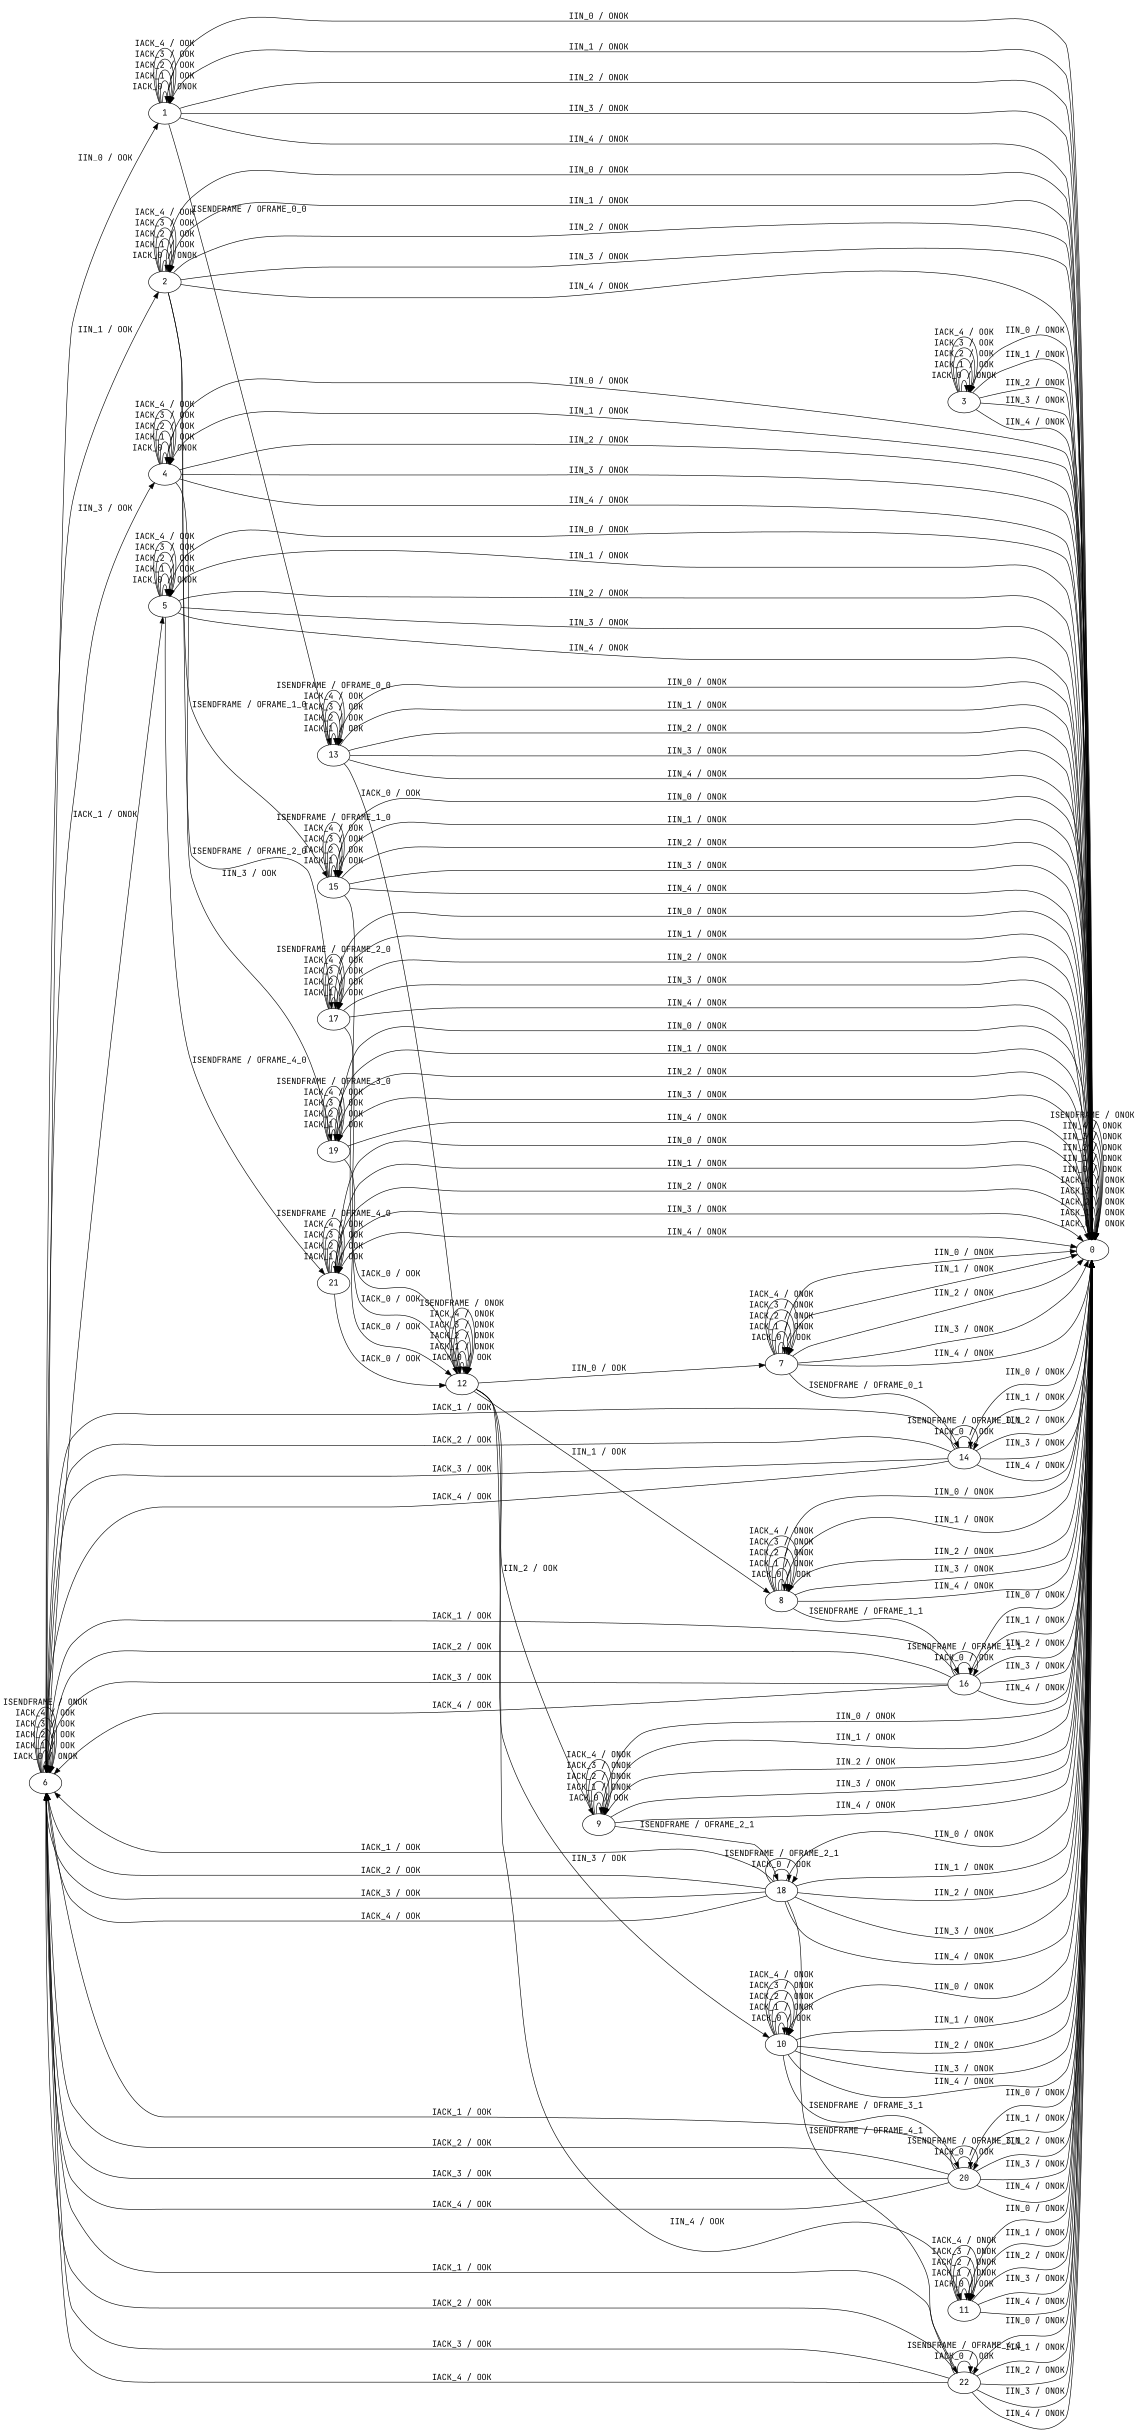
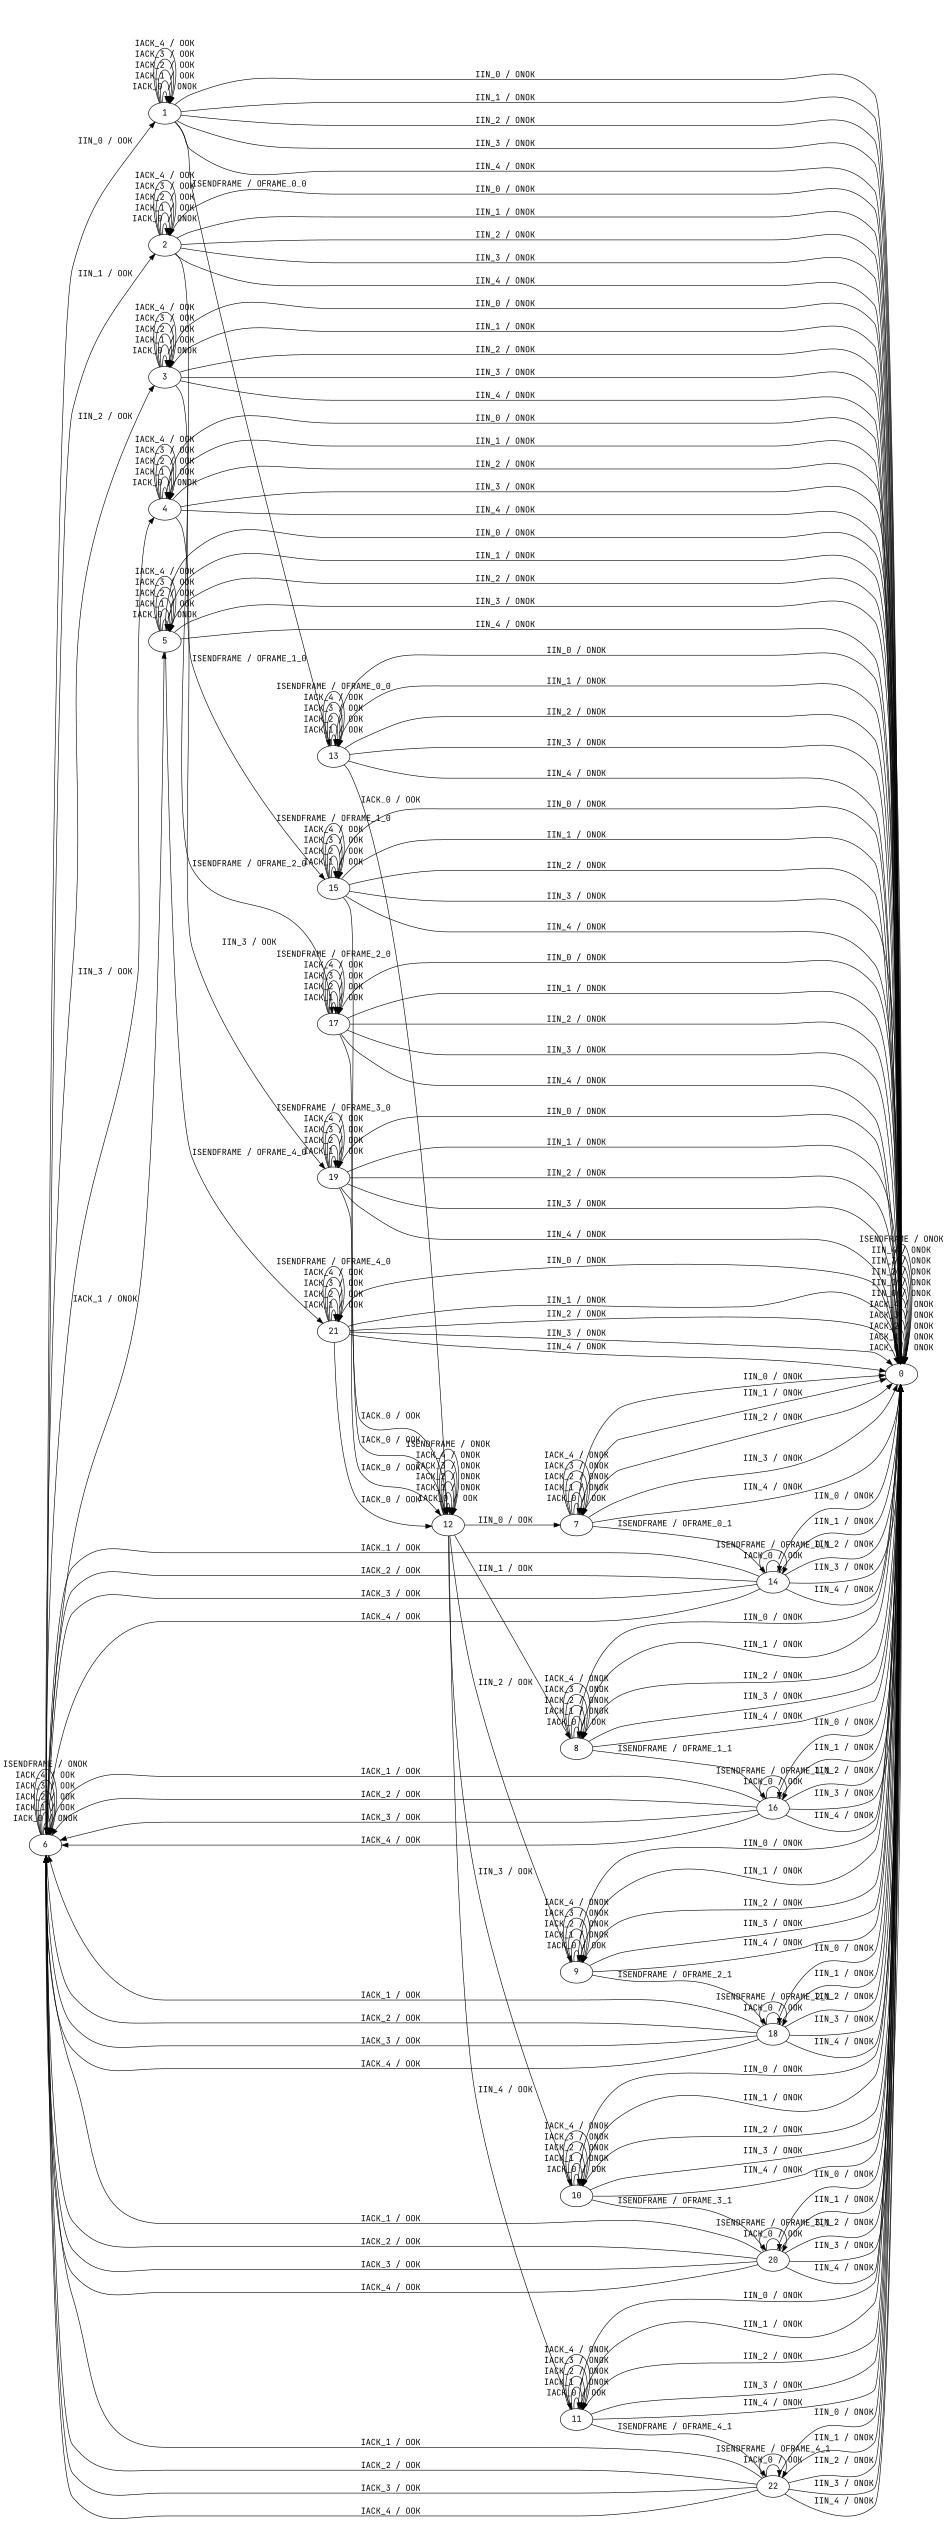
(201, 863) -> (182, 733)
none -> (63, 1106)
(819, 2156) -> (682, 2434)
